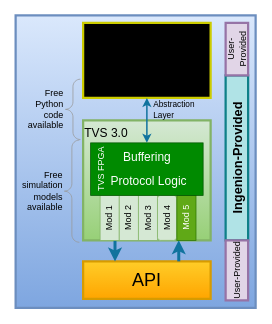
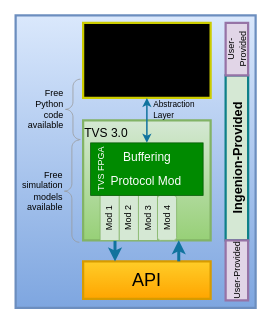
(237, 158) -> (237, 158)
(142, 181) -> (139, 181)
(186, 218) -> none
